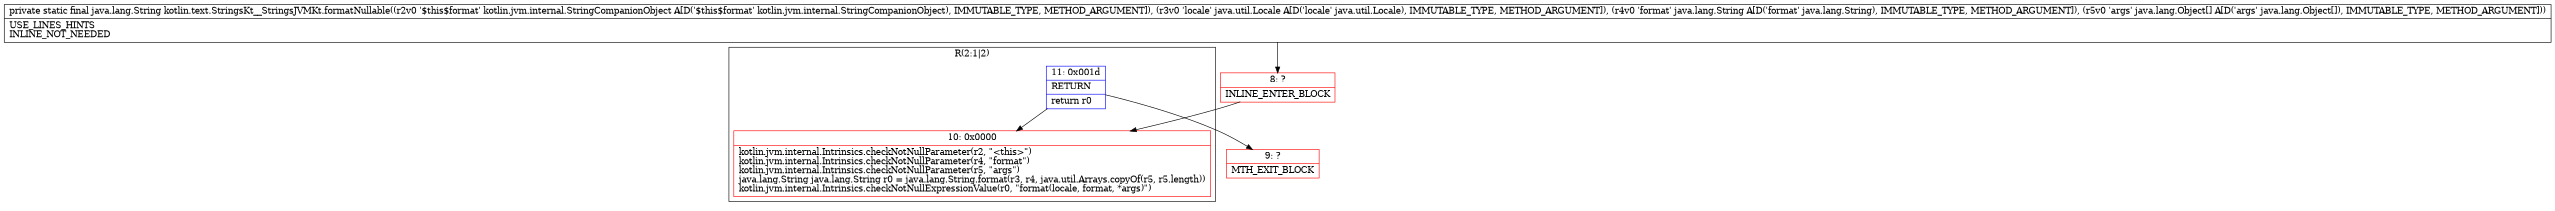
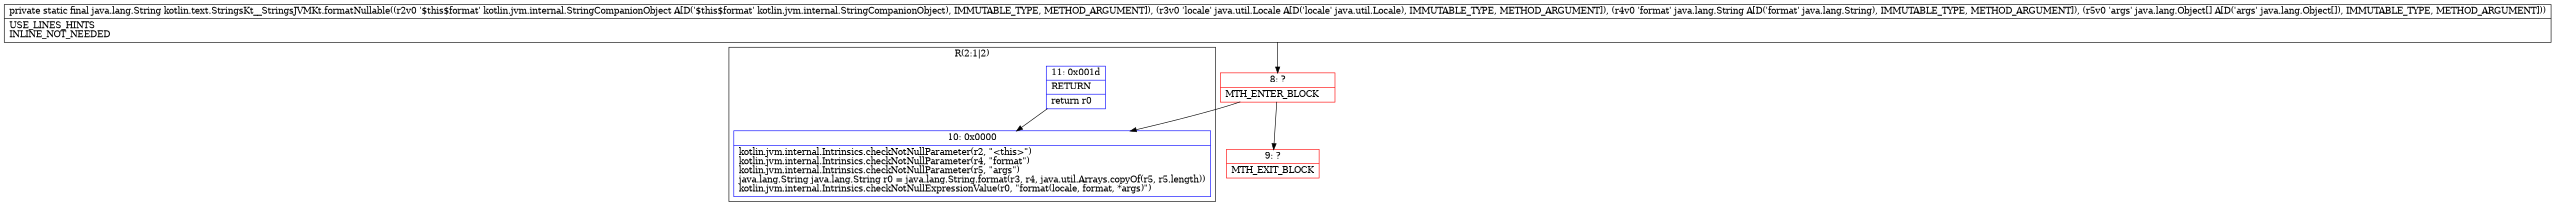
(1278, 95) -> (1272, 95)
(1178, 116) -> (1275, 123)
(972, 164) -> (972, 164)
